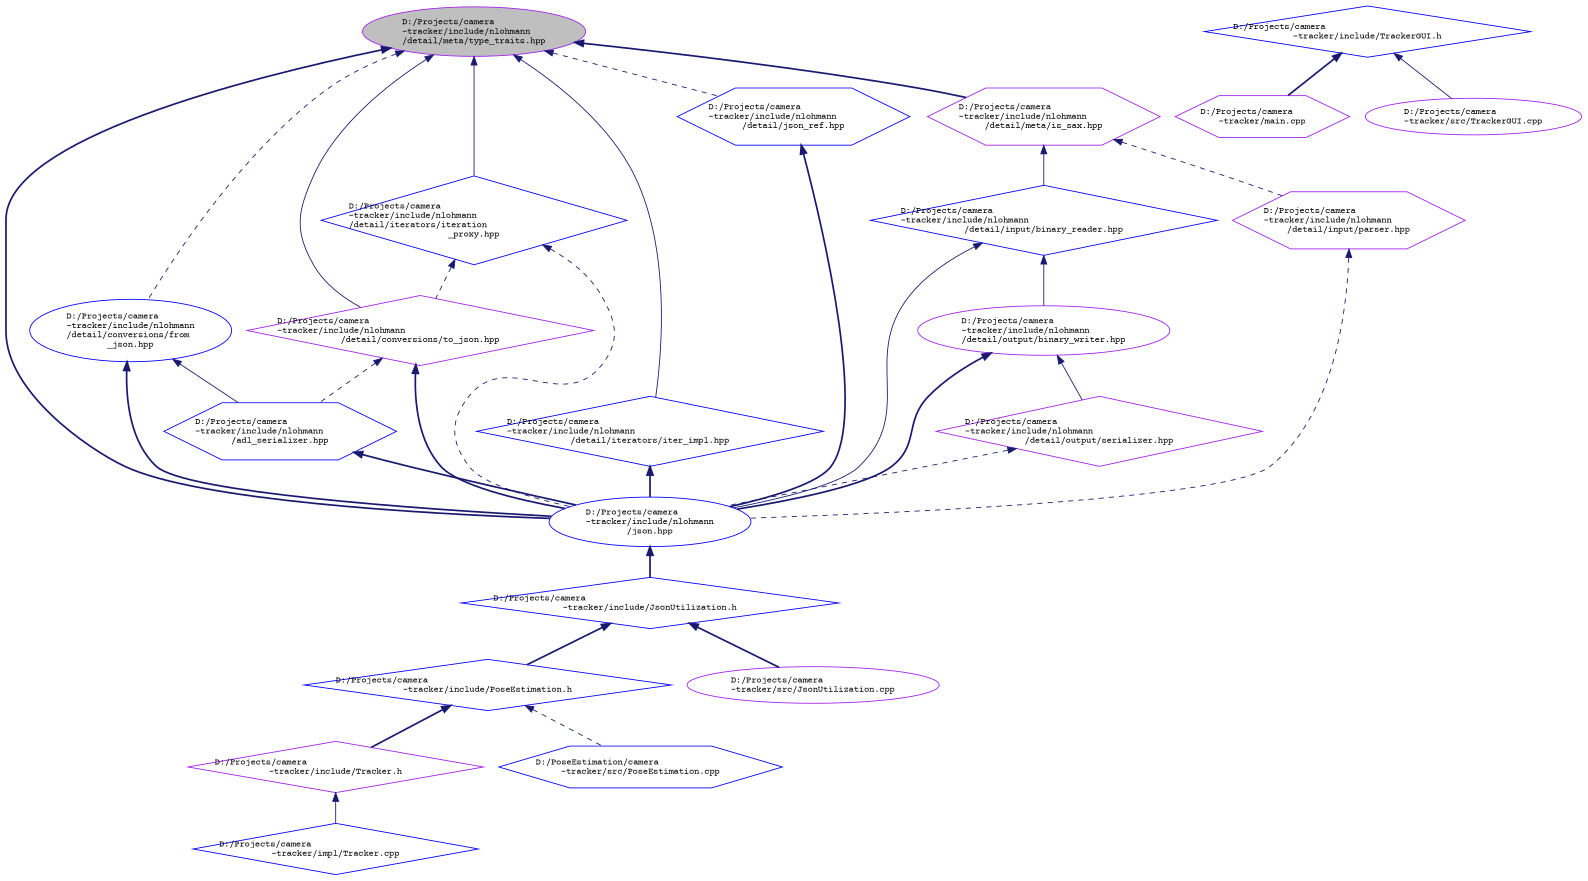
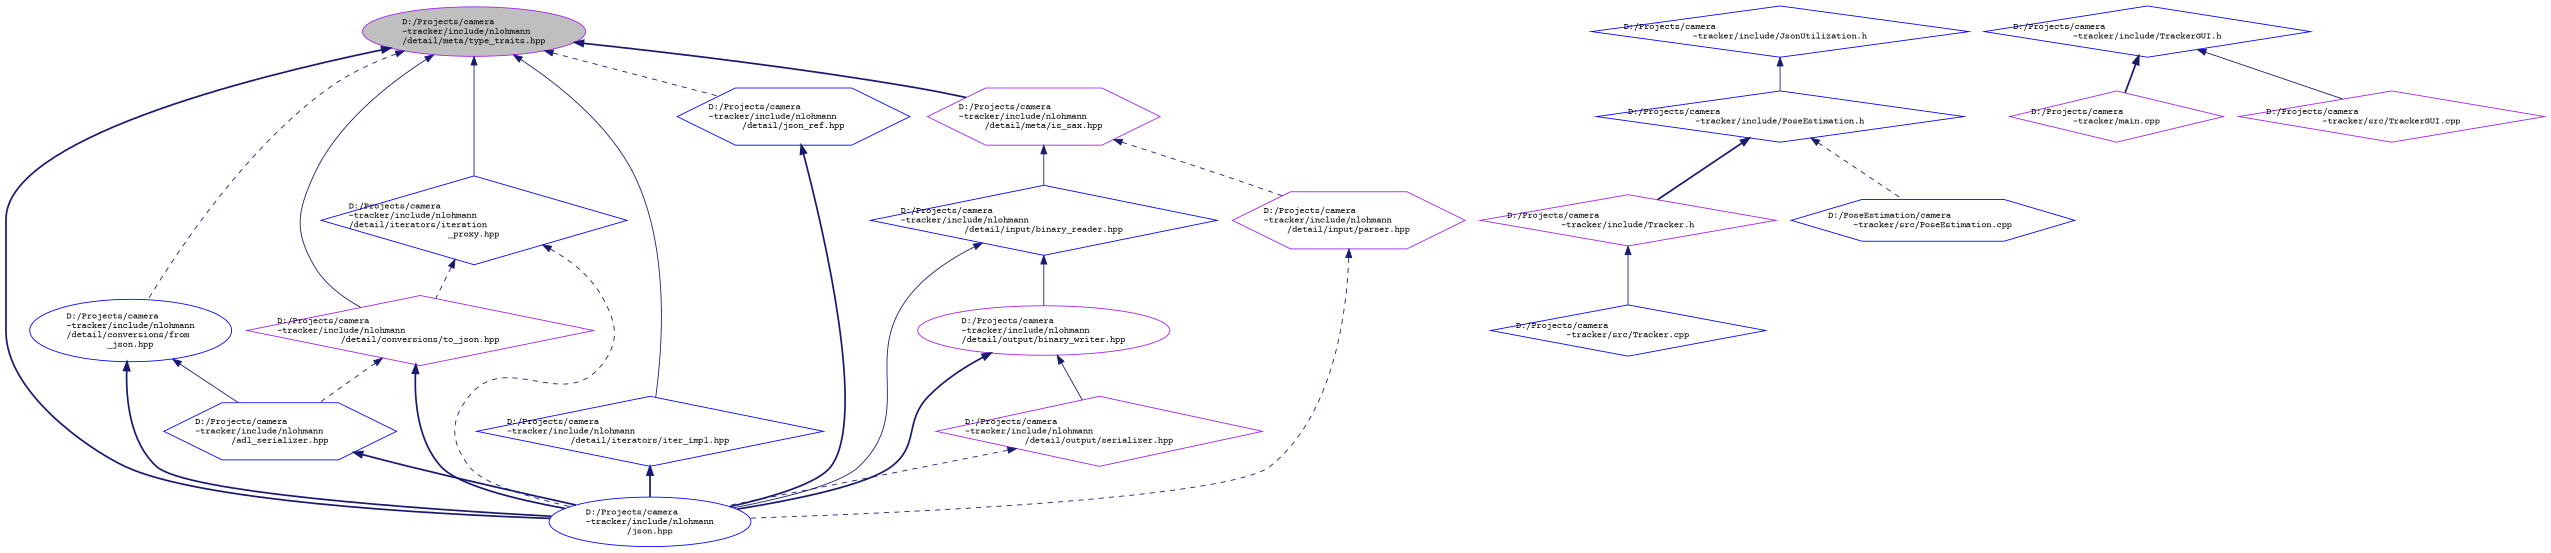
(1262, 117) -> (2117, 117)
(1473, 117) -> (2392, 117)
(650, 566) -> none
(565, 646) -> (1780, 78)
(813, 685) -> none
(336, 849) -> (1628, 331)
